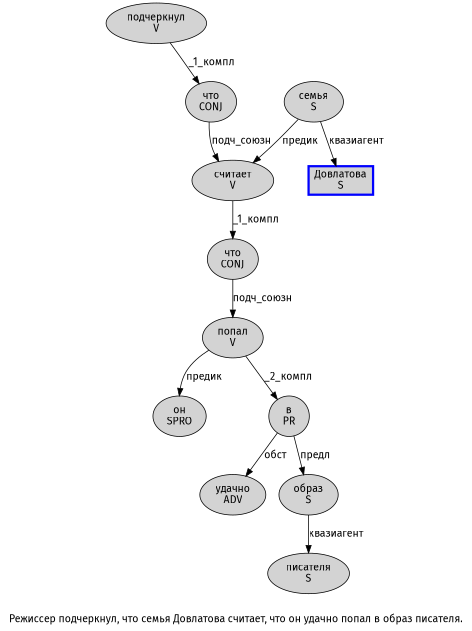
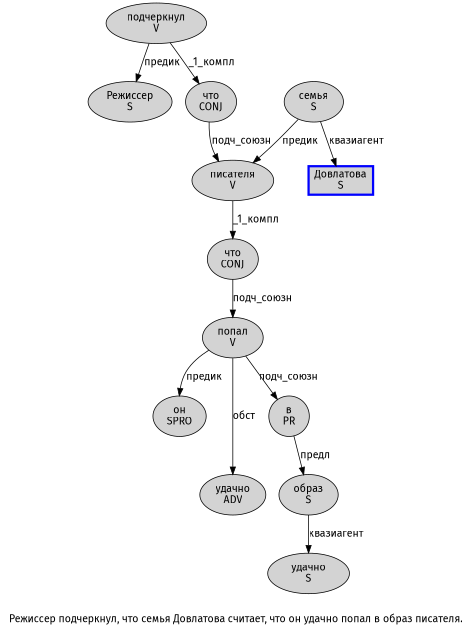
none -> (130, 102)
(233, 180) -> (233, 180)
(288, 377) -> (288, 377)
(264, 452) -> (233, 412)
(309, 573) -> (309, 573)
